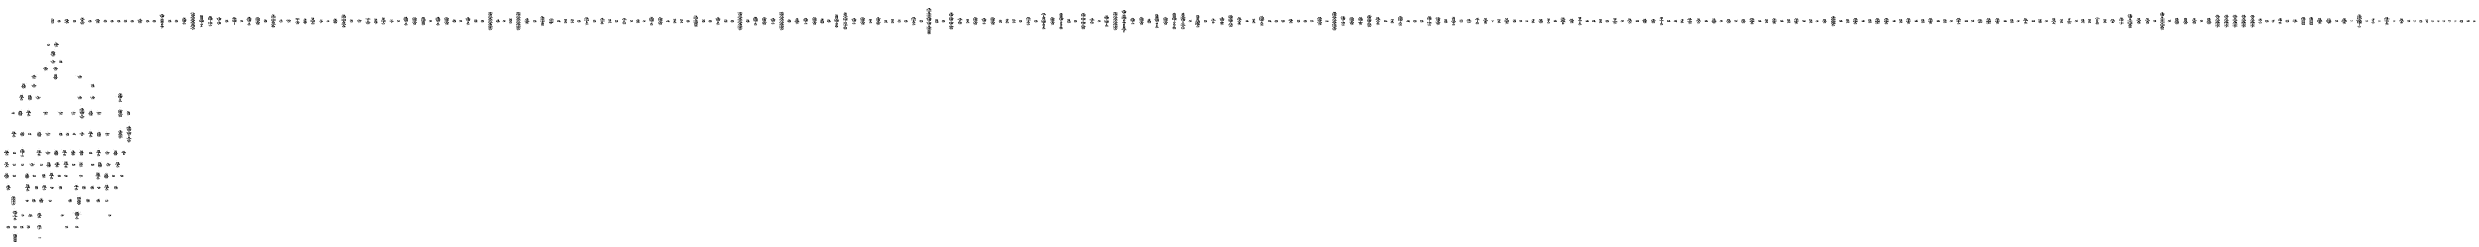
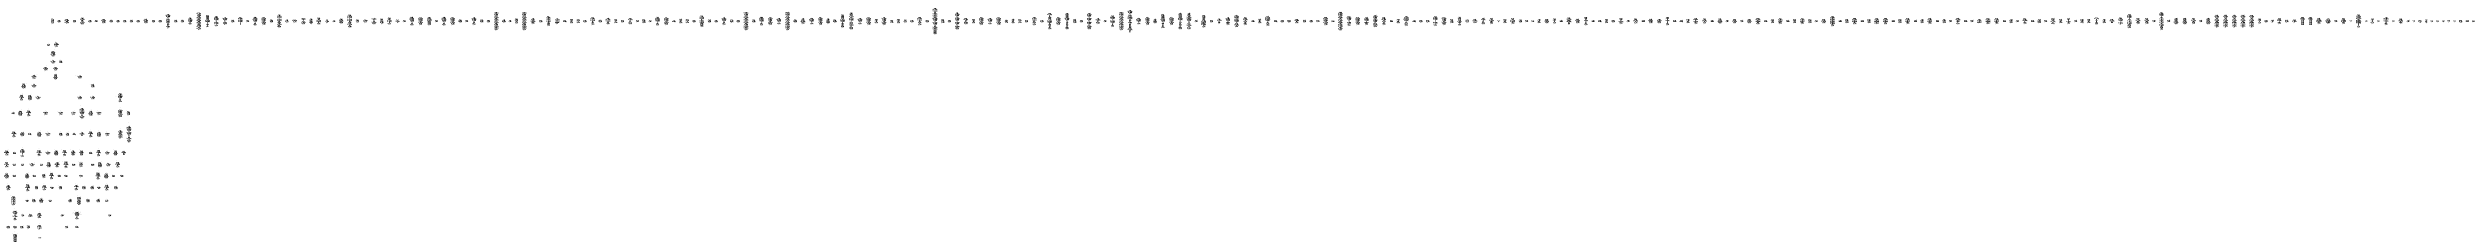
none -> (96, 21)
(1804, 21) -> none
